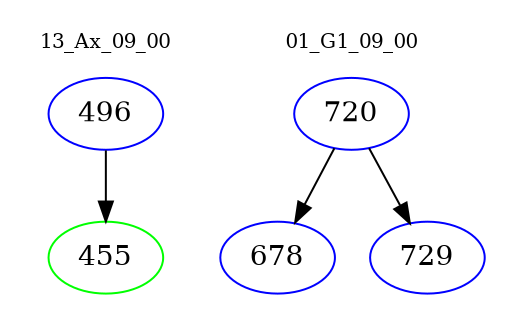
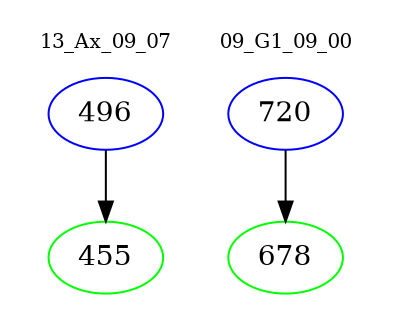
(106, 43) -> (106, 43)
(353, 43) -> (287, 43)
(278, 258) -> (286, 258)
(427, 258) -> none
